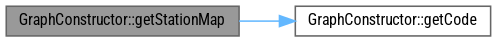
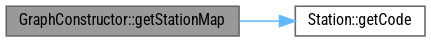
(393, 21) -> (360, 21)
